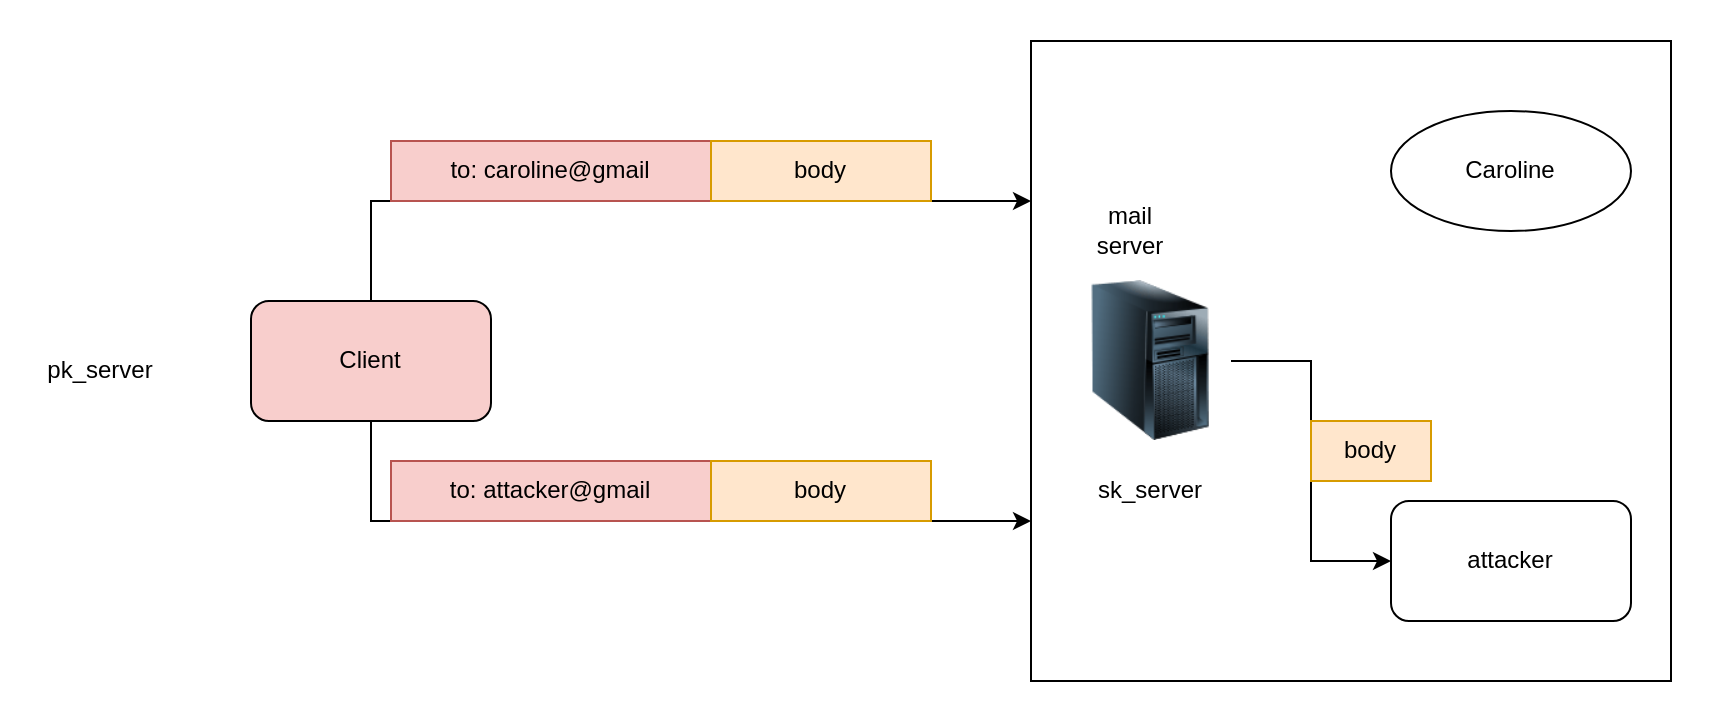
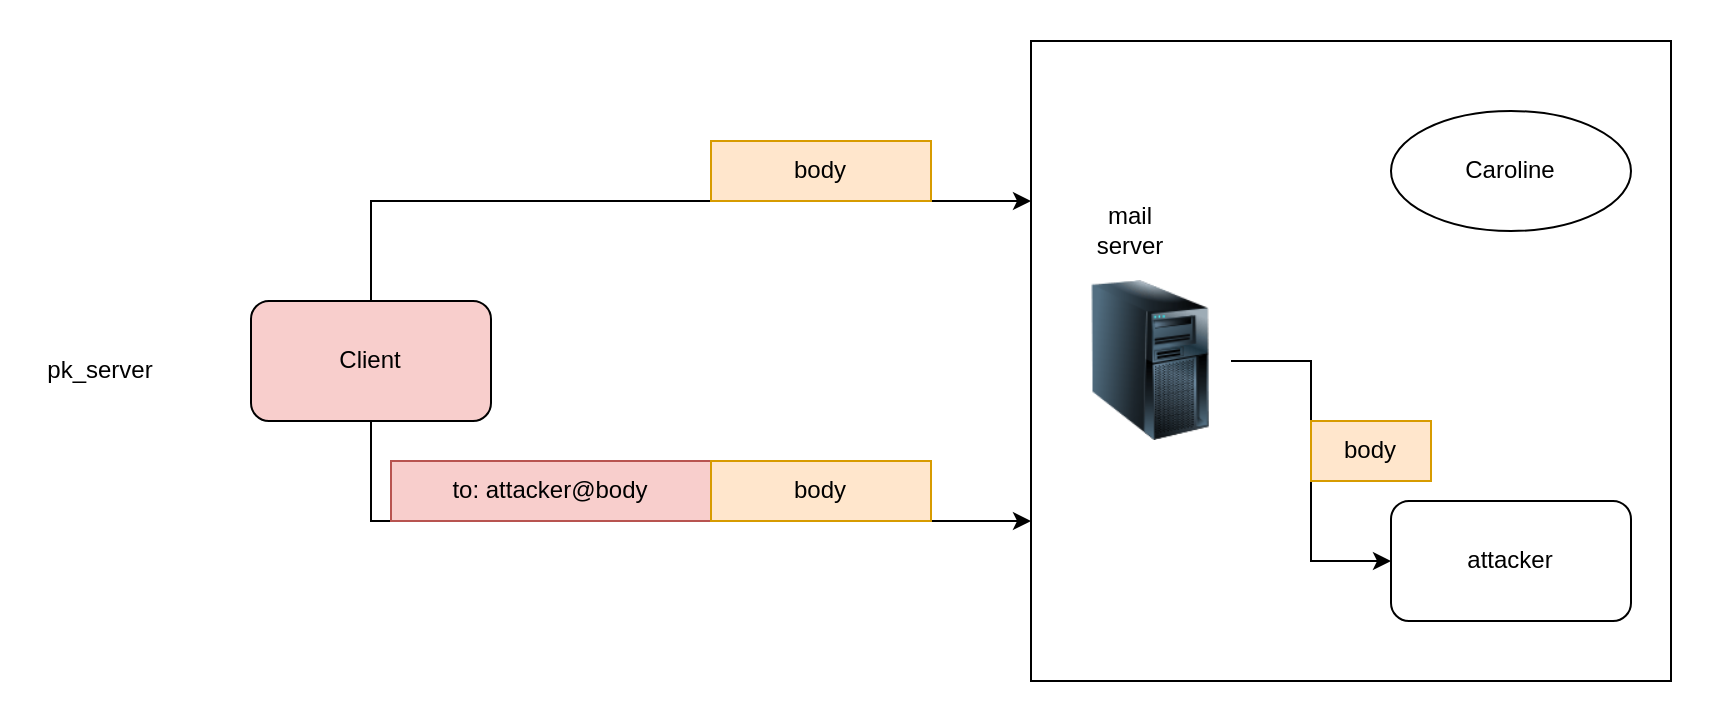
(551, 171) -> none
(551, 491) -> (551, 491)
(1151, 491) -> none
